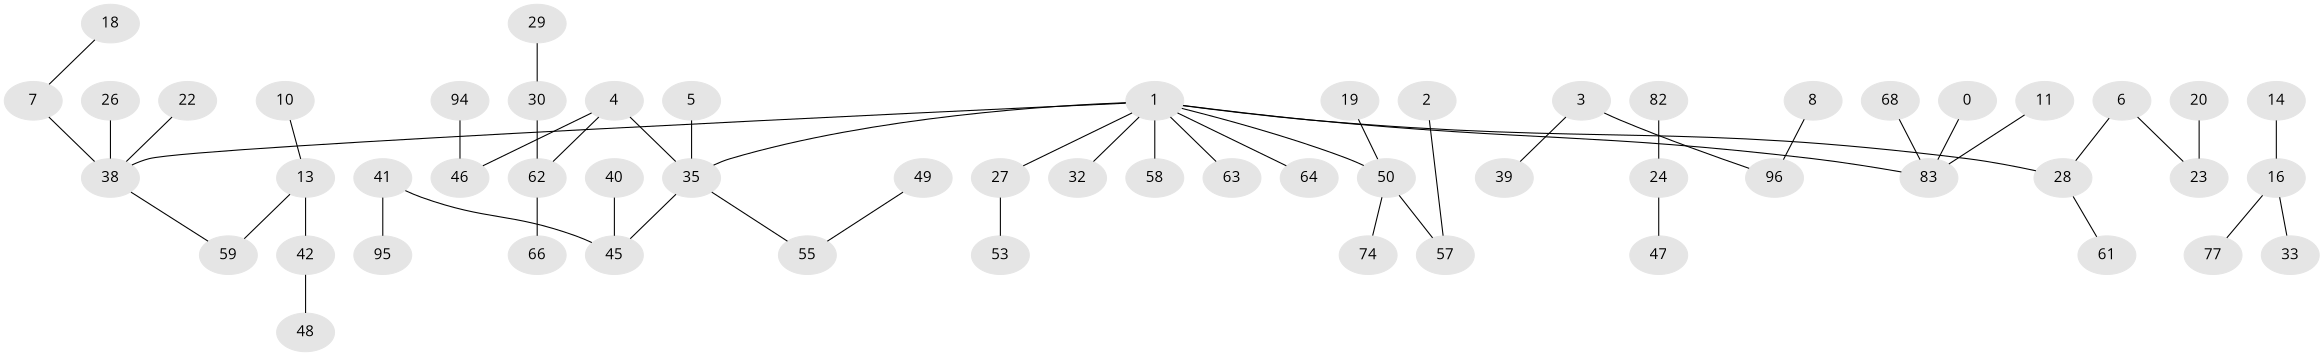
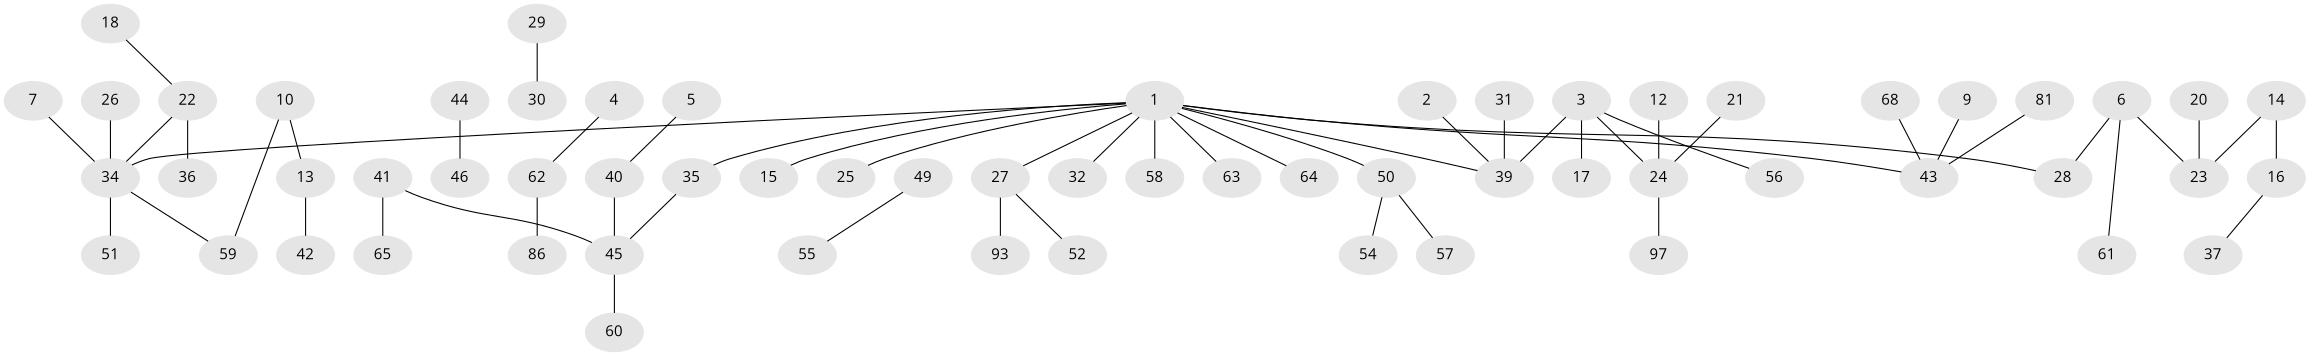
(72, 62) -> (149, 62)
(460, 101) -> (460, 101)
(1350, 101) -> none
none -> (1504, 101)
(1659, 101) -> (1659, 101)
none -> (1736, 101)
(1813, 101) -> none
(1968, 101) -> (1968, 101)
(2045, 101) -> (2045, 101)
none -> (1330, 138)
(653, 139) -> none
(692, 139) -> (653, 139)
none -> (2238, 139)
(529, 143) -> none
(537, 147) -> none
none -> (1629, 148)
(110, 178) -> (110, 178)
none -> (188, 178)
none -> (769, 178)
none -> (846, 178)
(1436, 178) -> (1466, 139)
none -> (1582, 178)
(1775, 178) -> (1775, 178)
(1929, 178) -> (1929, 178)
(267, 216) -> (257, 178)
(750, 217) -> none
(2085, 217) -> (2114, 178)
none -> (110, 255)
(383, 255) -> (383, 255)
(537, 255) -> (537, 255)
(1000, 255) -> (1000, 255)
none -> (1078, 255)
(1368, 255) -> (1368, 255)
(1659, 255) -> (1659, 255)
(2213, 255) -> (2213, 255)
(2290, 255) -> none
(306, 332) -> none
none -> (614, 332)
